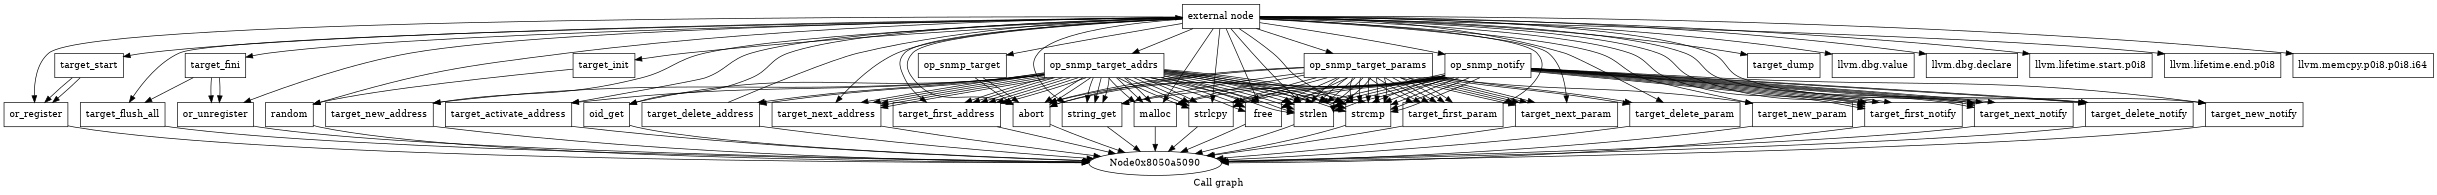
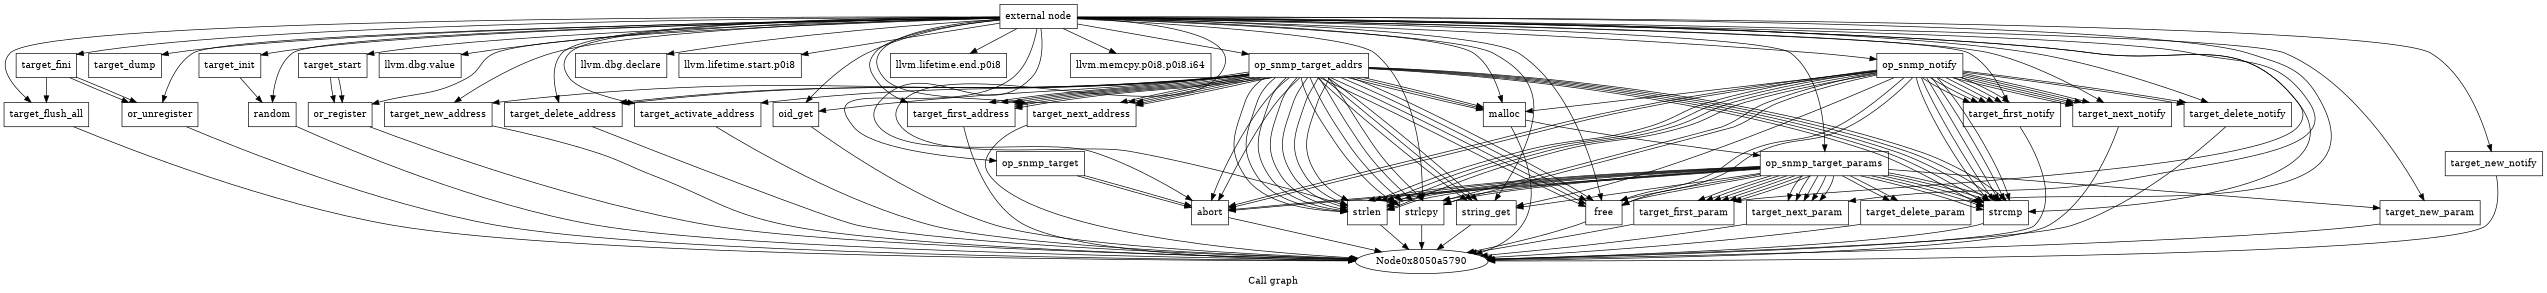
(924, 40) -> (757, 23)
(1865, 83) -> none
(1243, 87) -> (1651, 141)
(1155, 163) -> (1422, 261)
